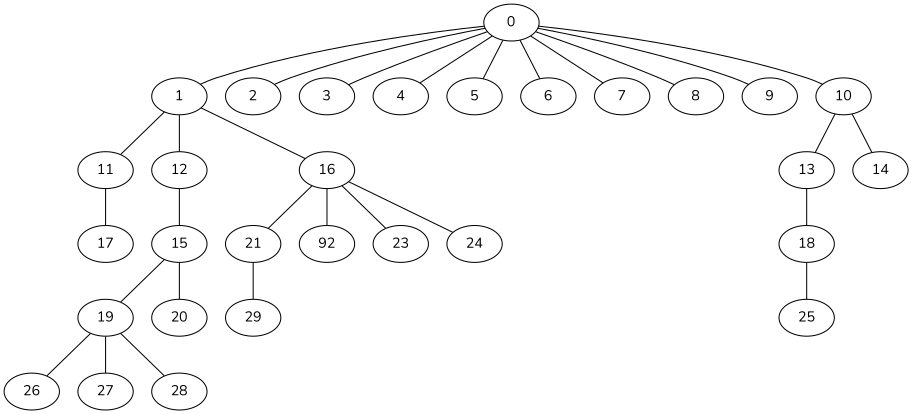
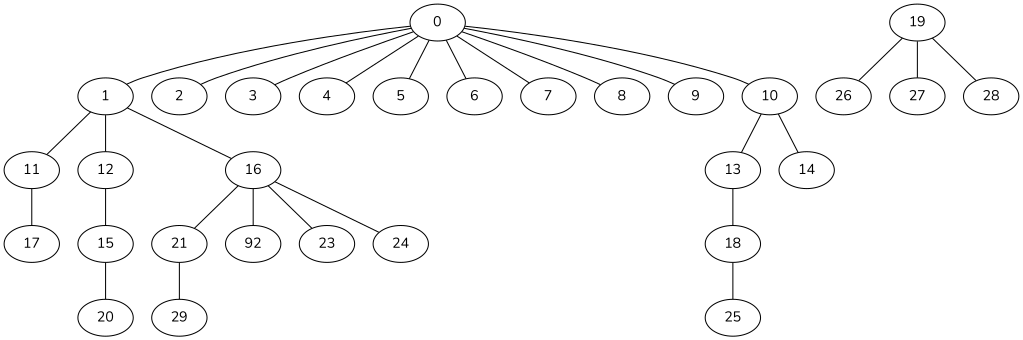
(143, 281) -> none
